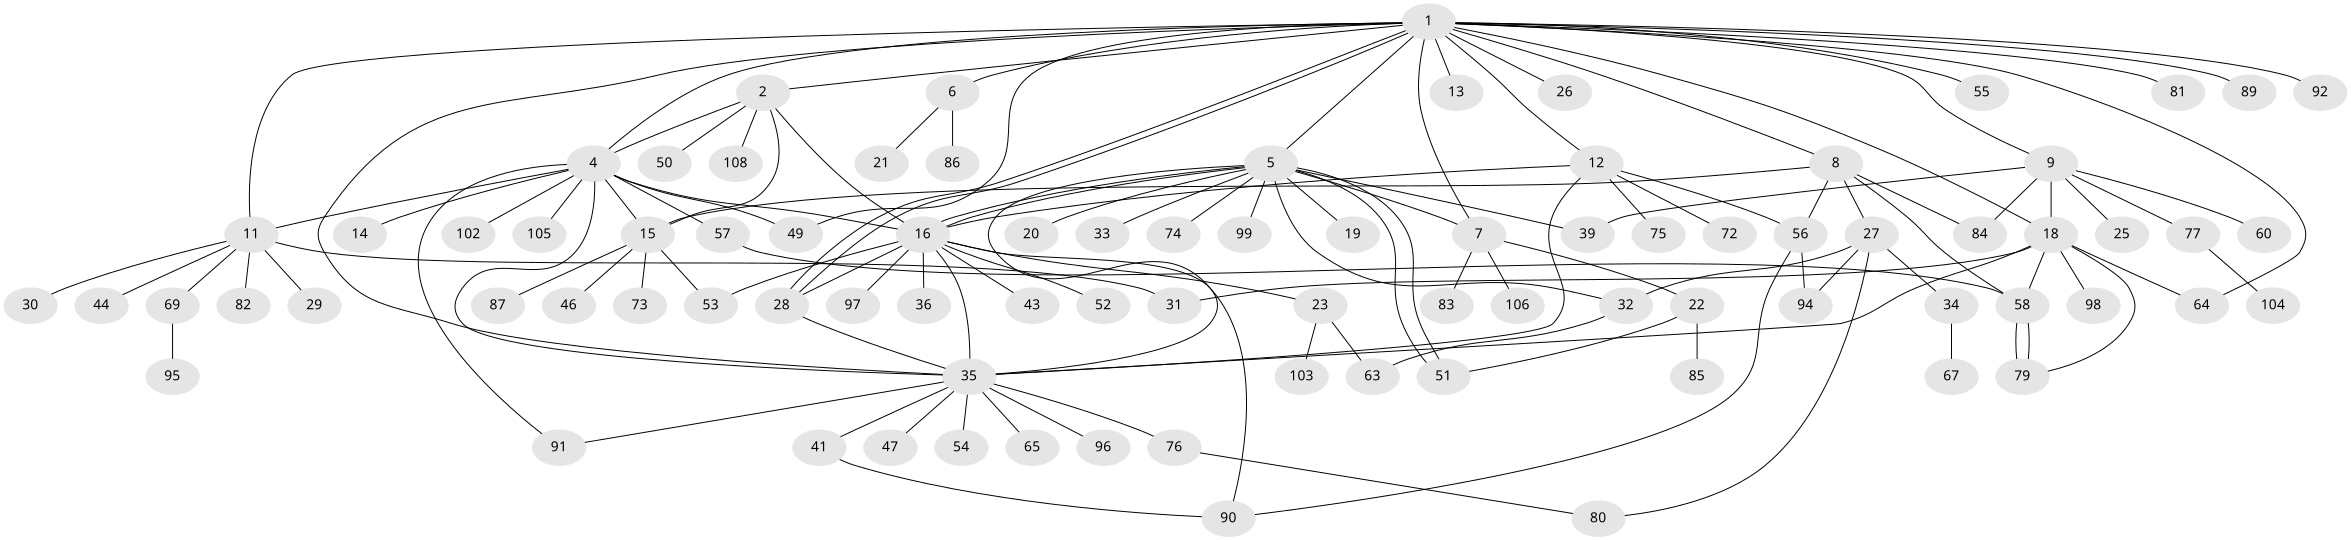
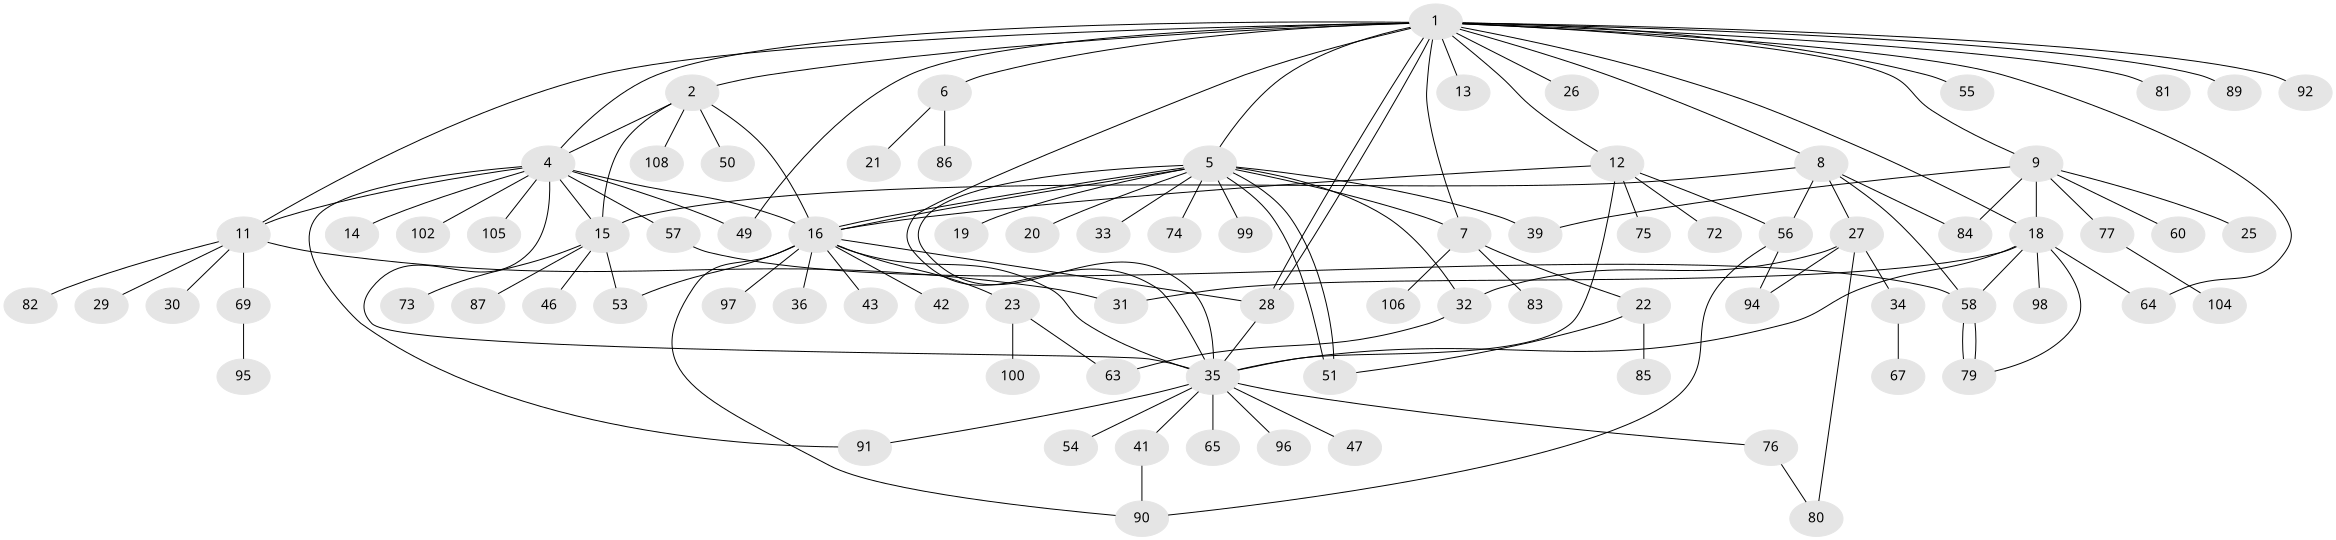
(102, 306) -> none
(1103, 306) -> (942, 306)
(1302, 377) -> (1013, 377)
